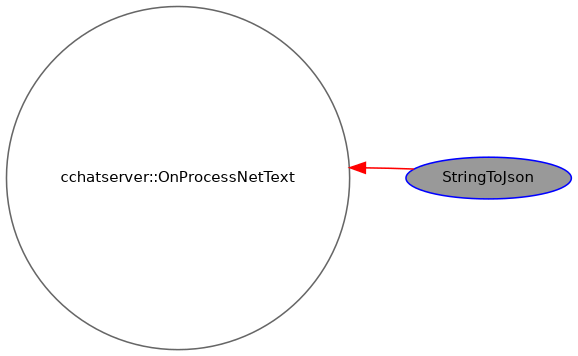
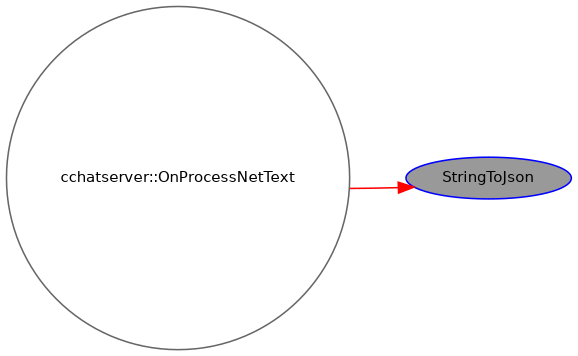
(390, 168) -> (374, 188)
